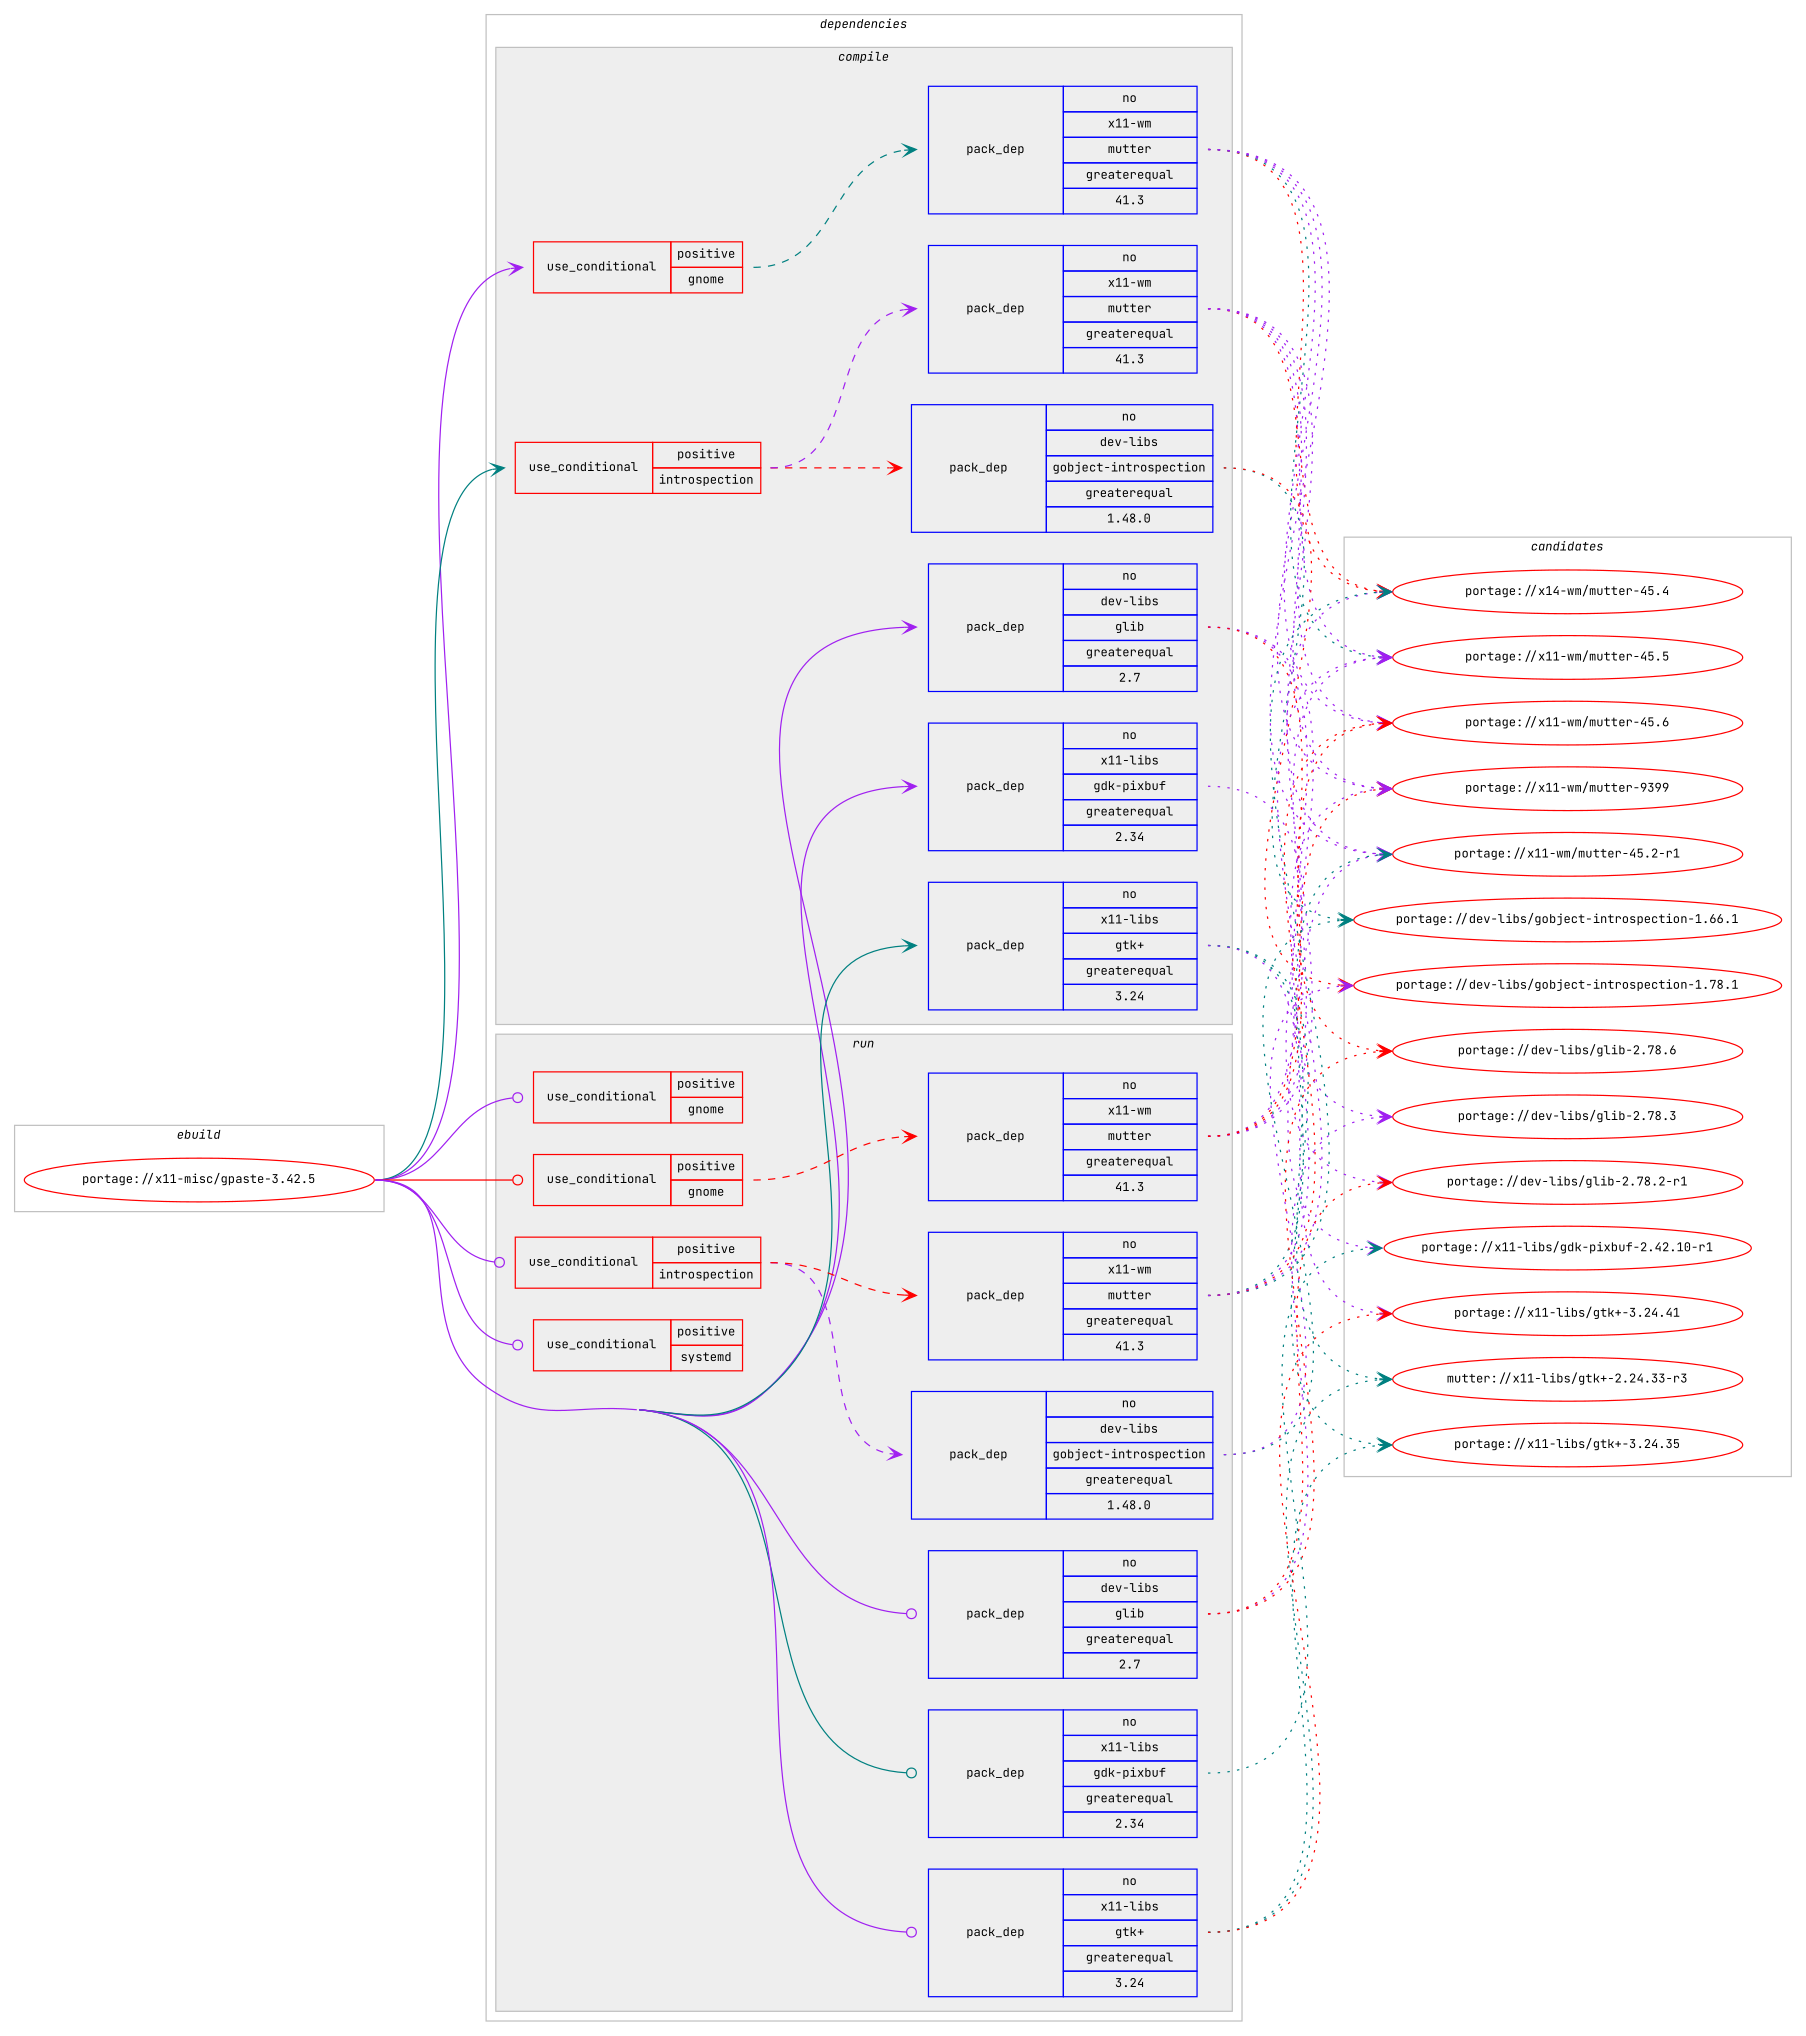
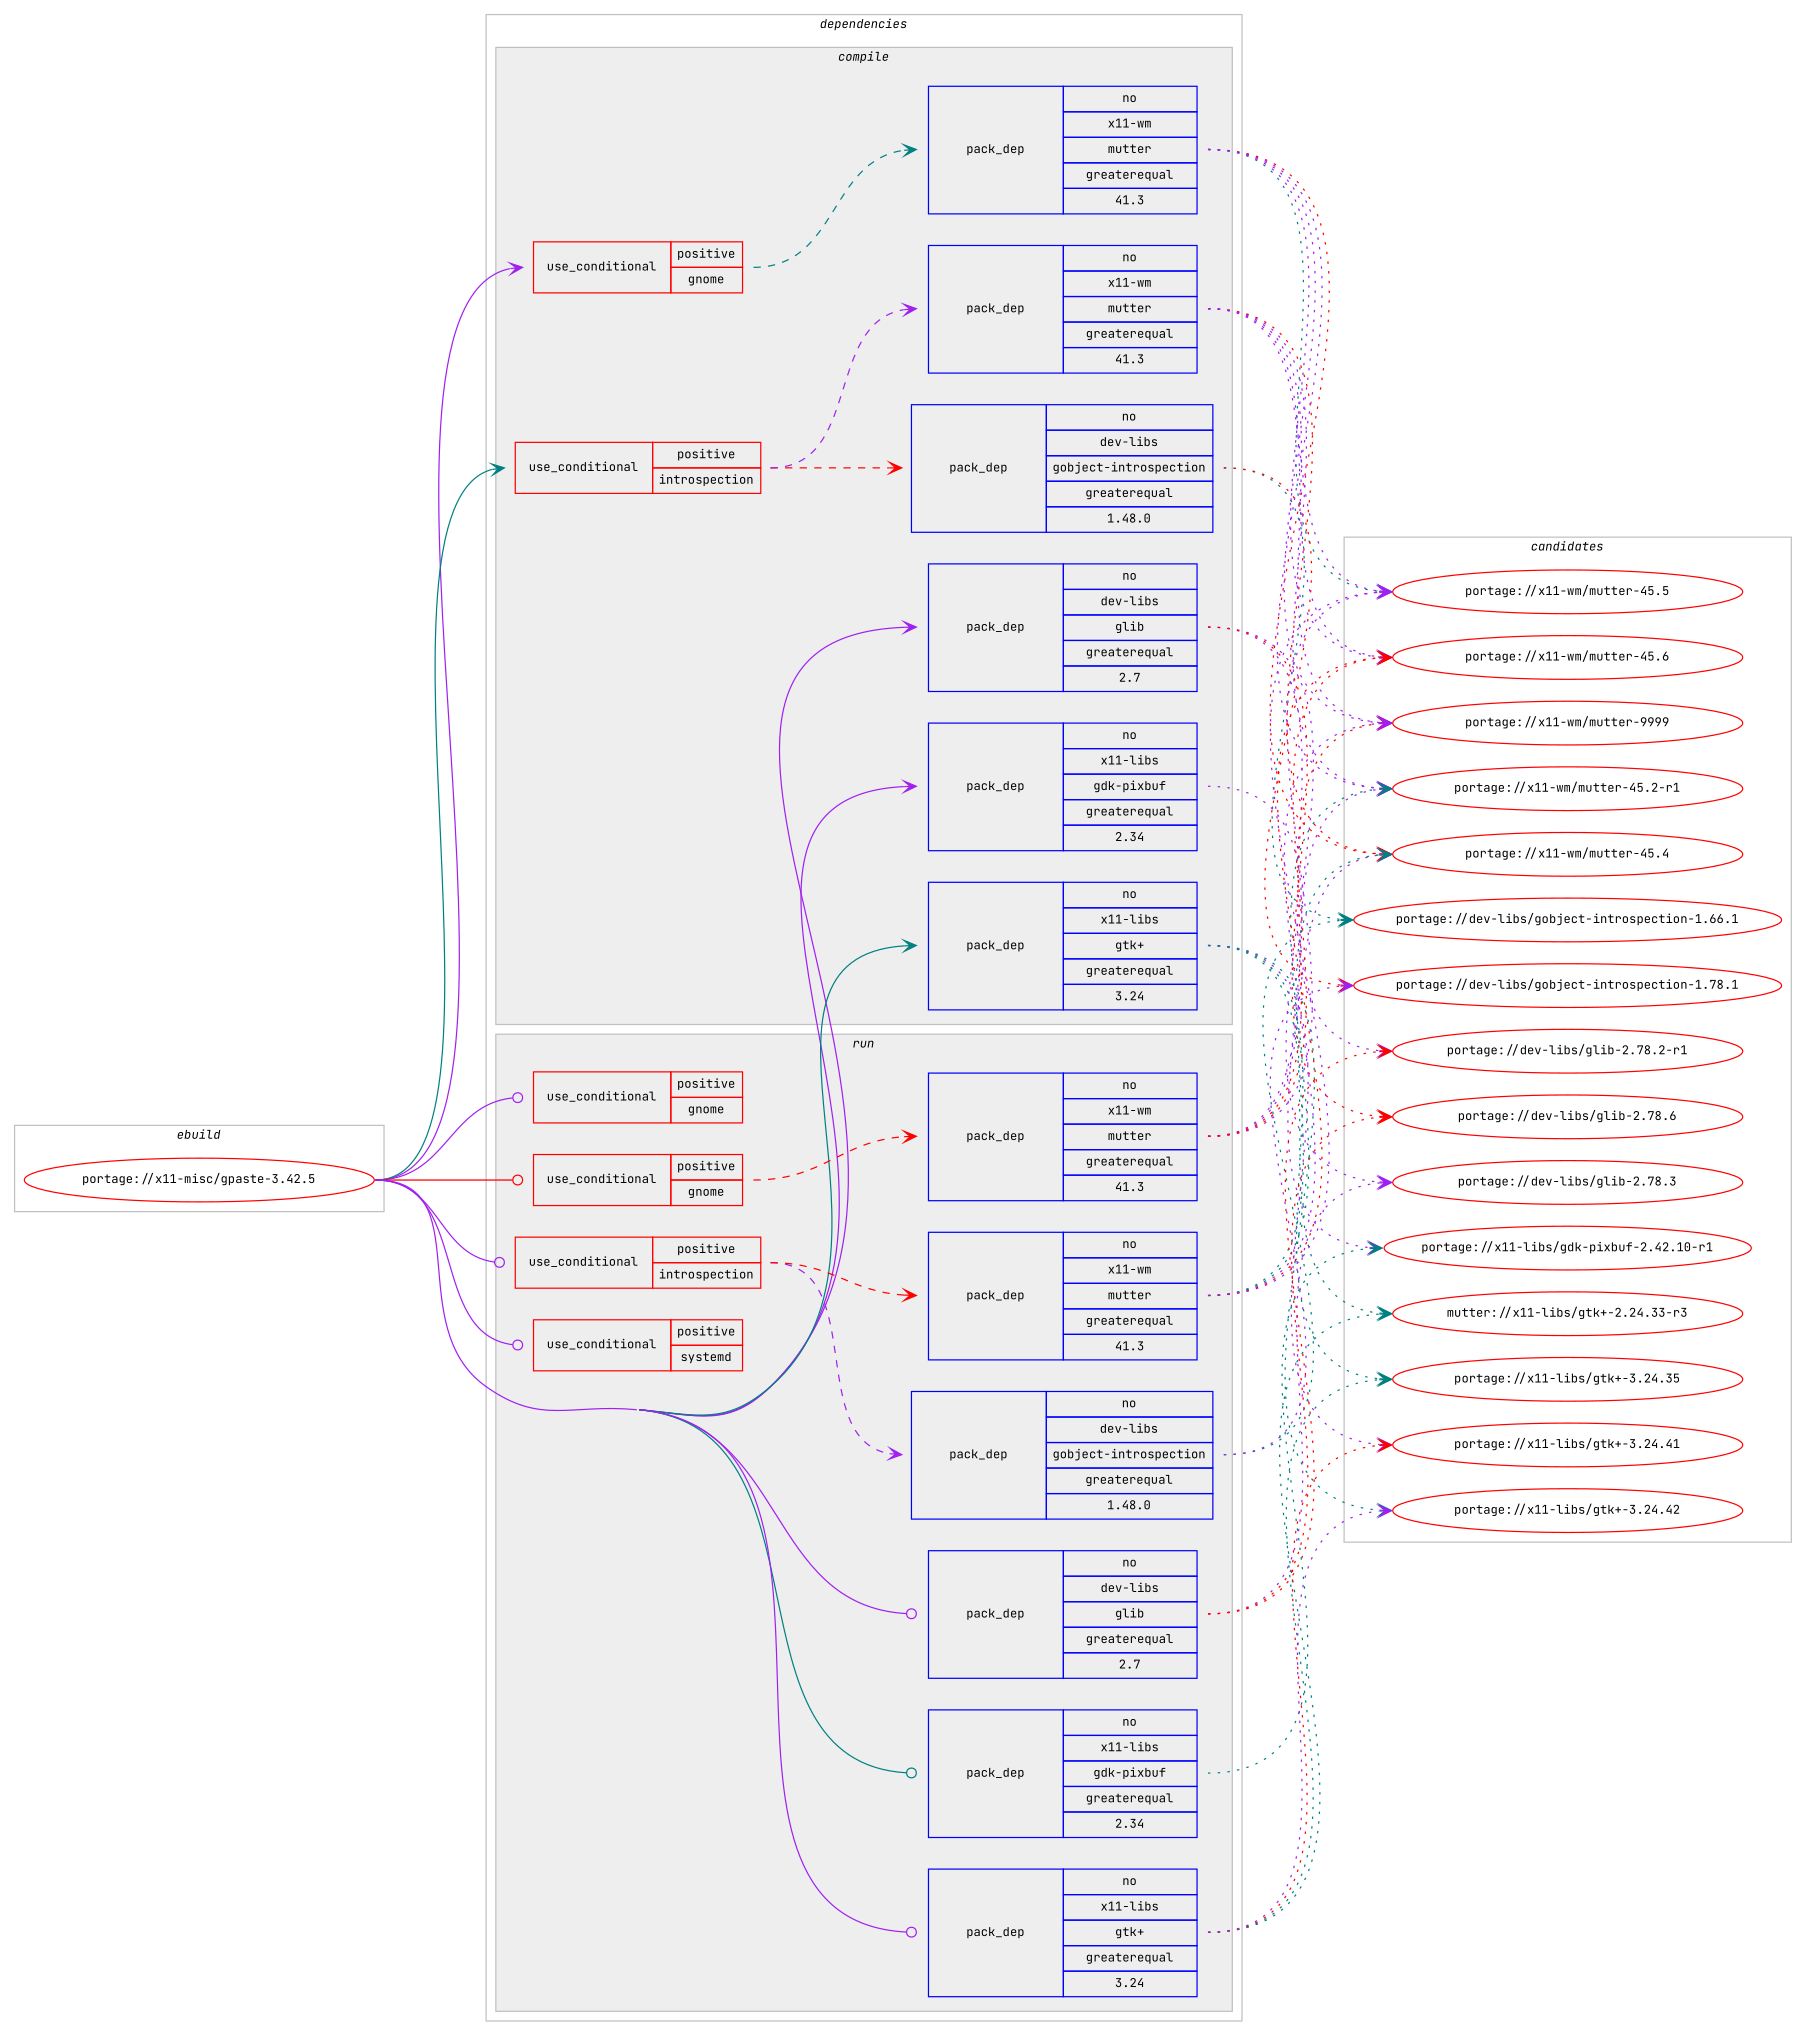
(1568, 592) -> (1568, 854)
(1568, 789) -> (1568, 723)
none -> (1568, 1511)
